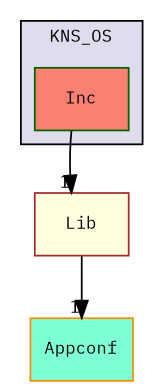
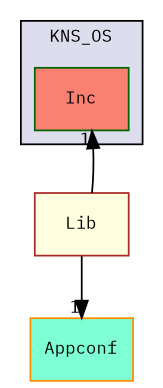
(70, 155) -> (93, 171)
